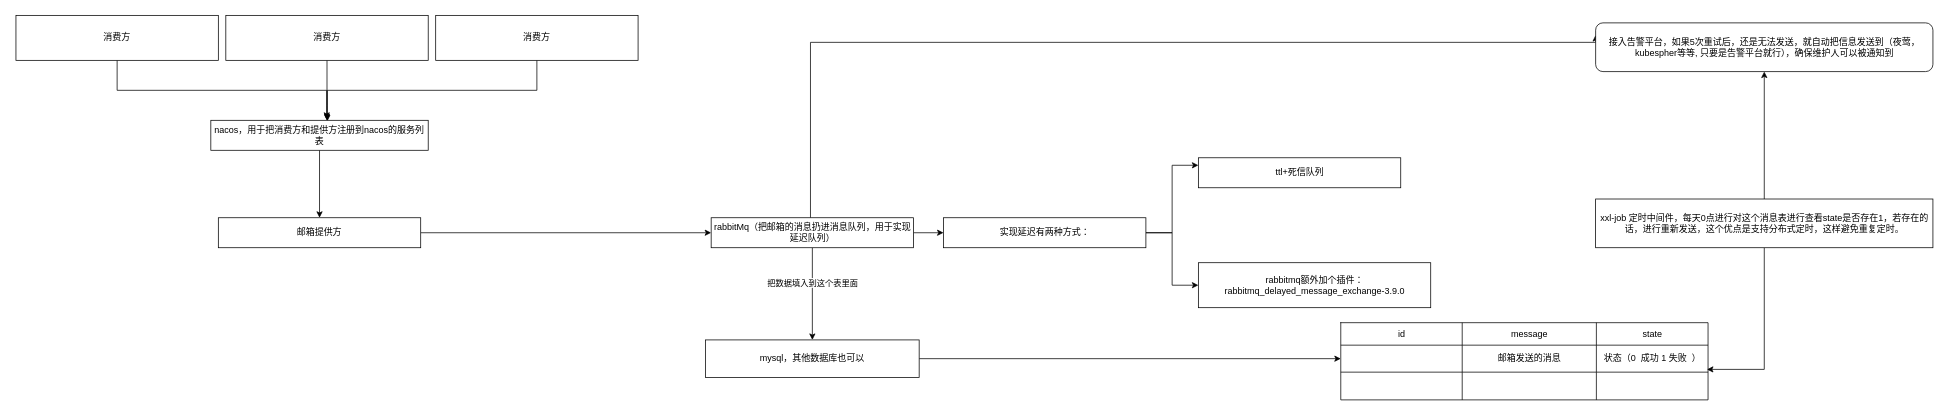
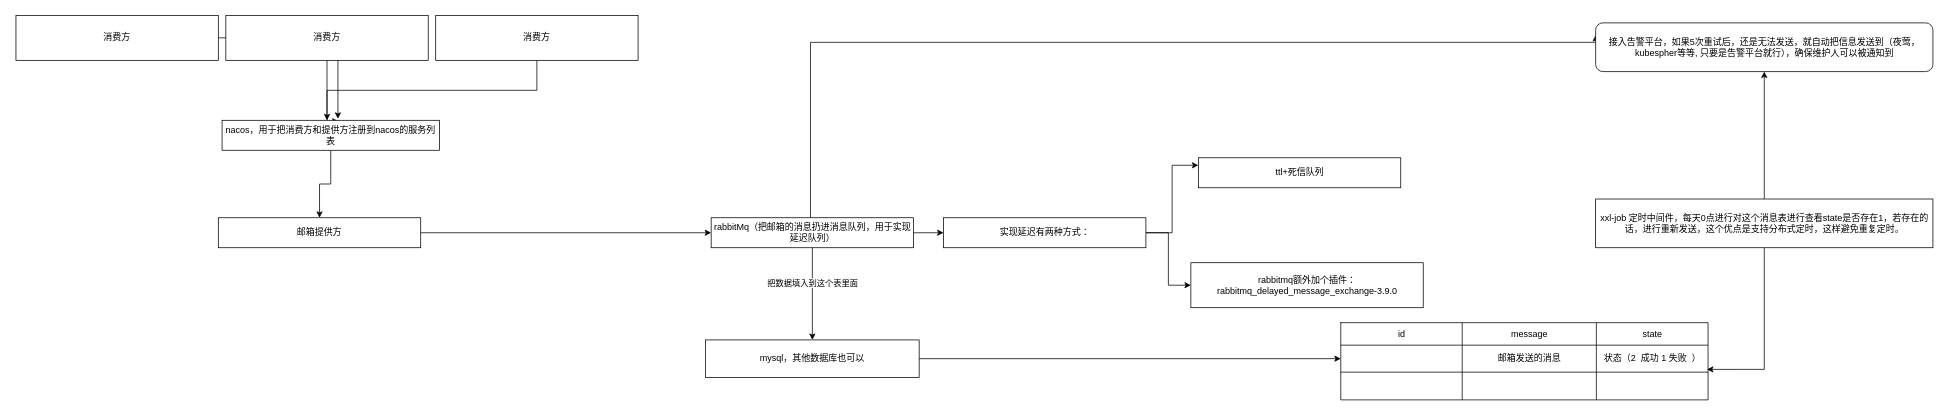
(319, 135) -> (330, 135)
(1315, 285) -> (1307, 285)
(1653, 359) -> (1653, 359)
